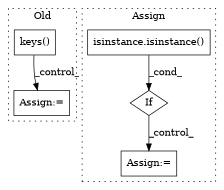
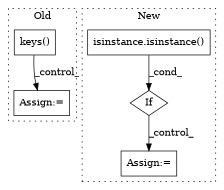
(149, 16) -> (149, 16)
